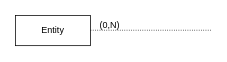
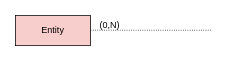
(53, 30) -> (53, 30)
